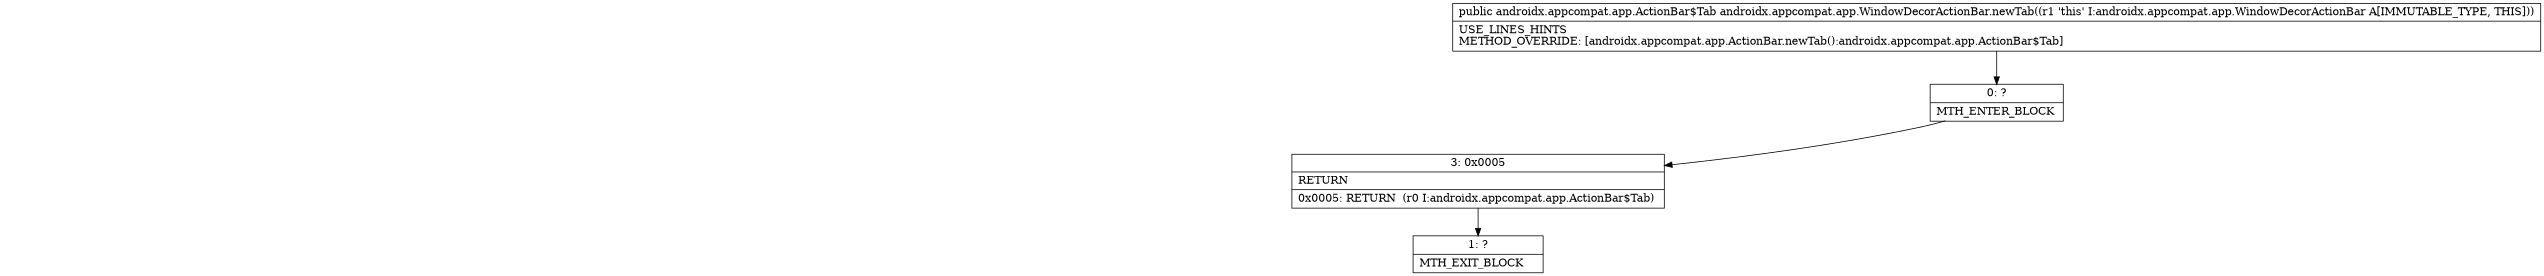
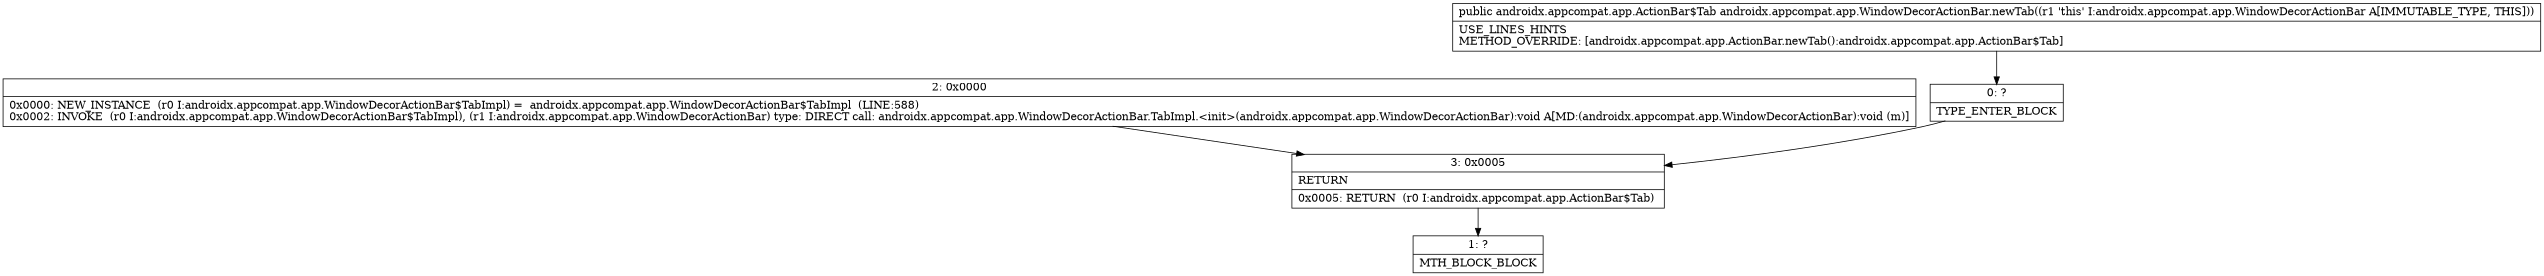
none -> (959, 103)
(1996, 112) -> (1997, 112)
(1472, 263) -> (1478, 263)
